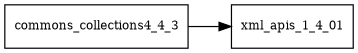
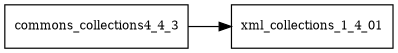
(292, 27) -> (312, 27)
